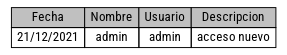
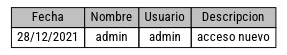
(48, 37) -> (48, 37)
